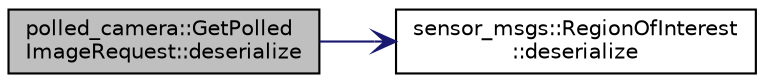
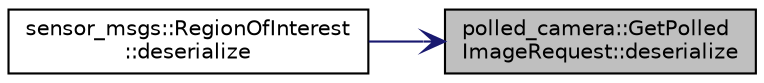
(347, 42) -> (396, 42)
